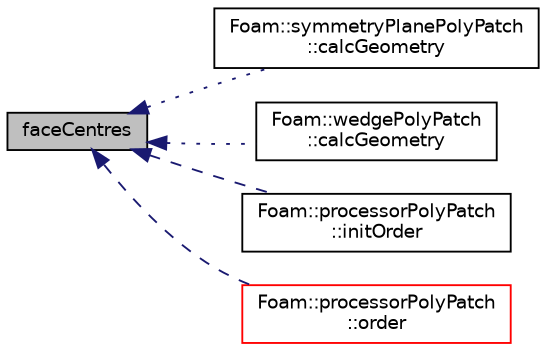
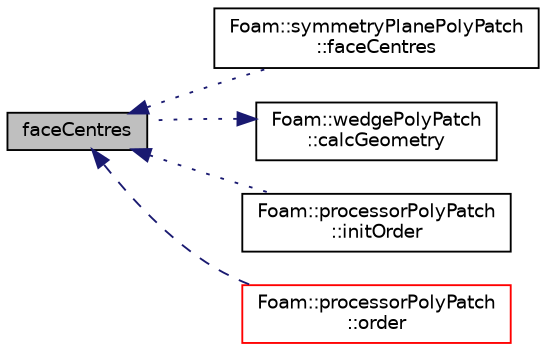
(377, 38) -> (377, 38)
(211, 144) -> (192, 119)
(213, 176) -> (213, 176)
